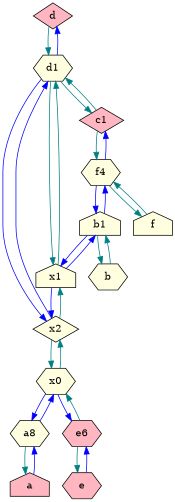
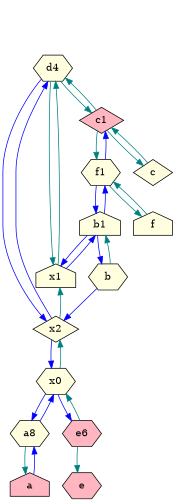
(53, 16) -> none
(53, 68) -> (53, 68)
(101, 173) -> (101, 173)
none -> (153, 173)
(98, 246) -> (98, 246)
(51, 299) -> (83, 302)
(51, 350) -> (51, 350)
(87, 463) -> none
